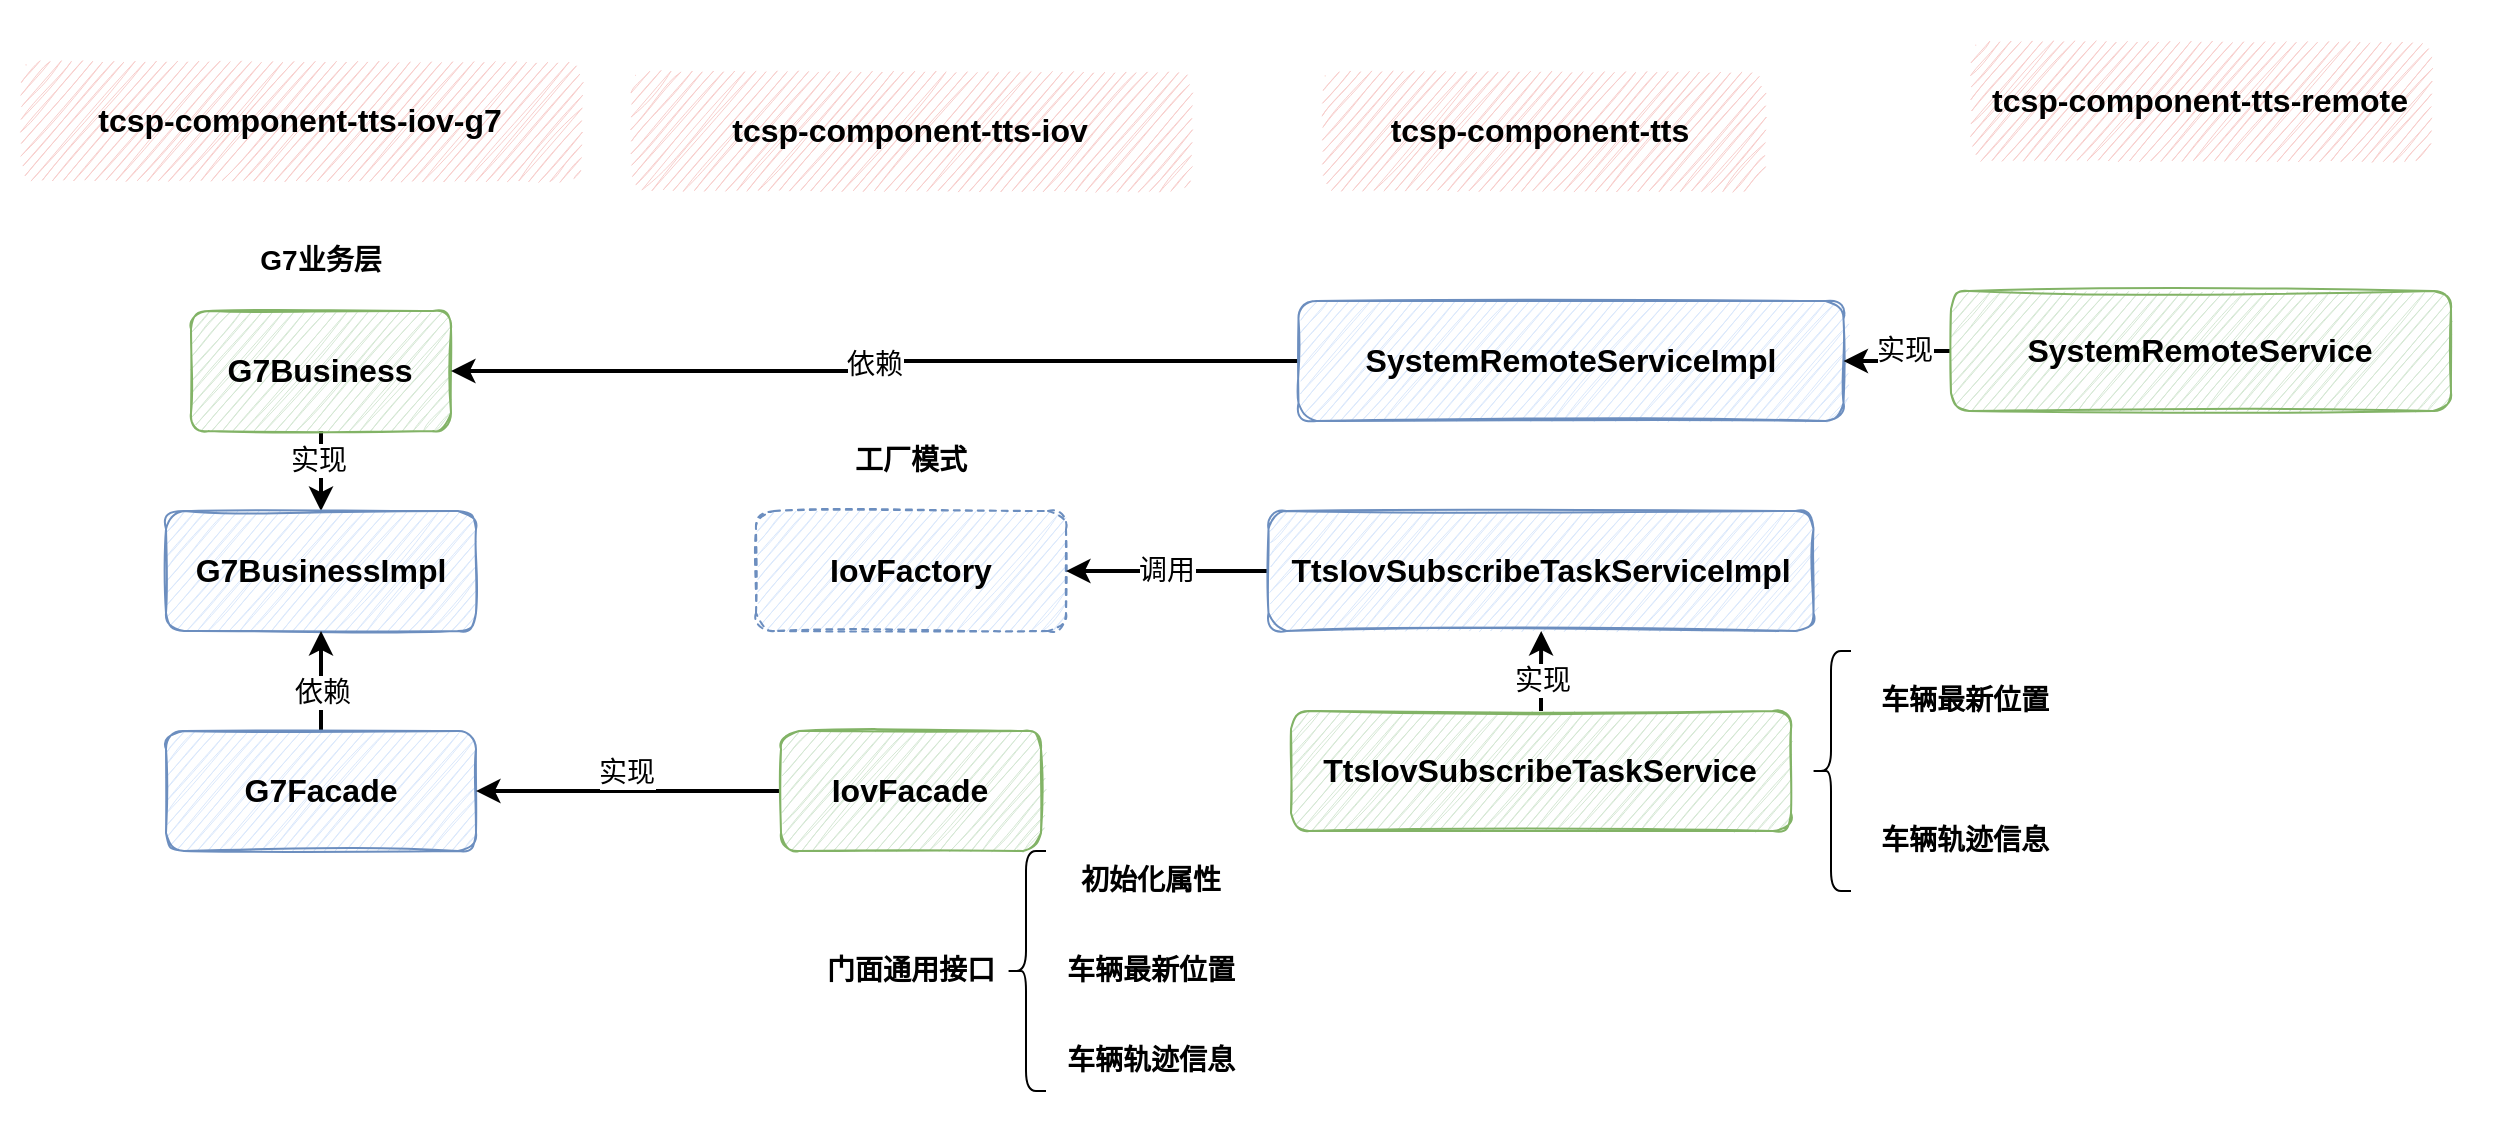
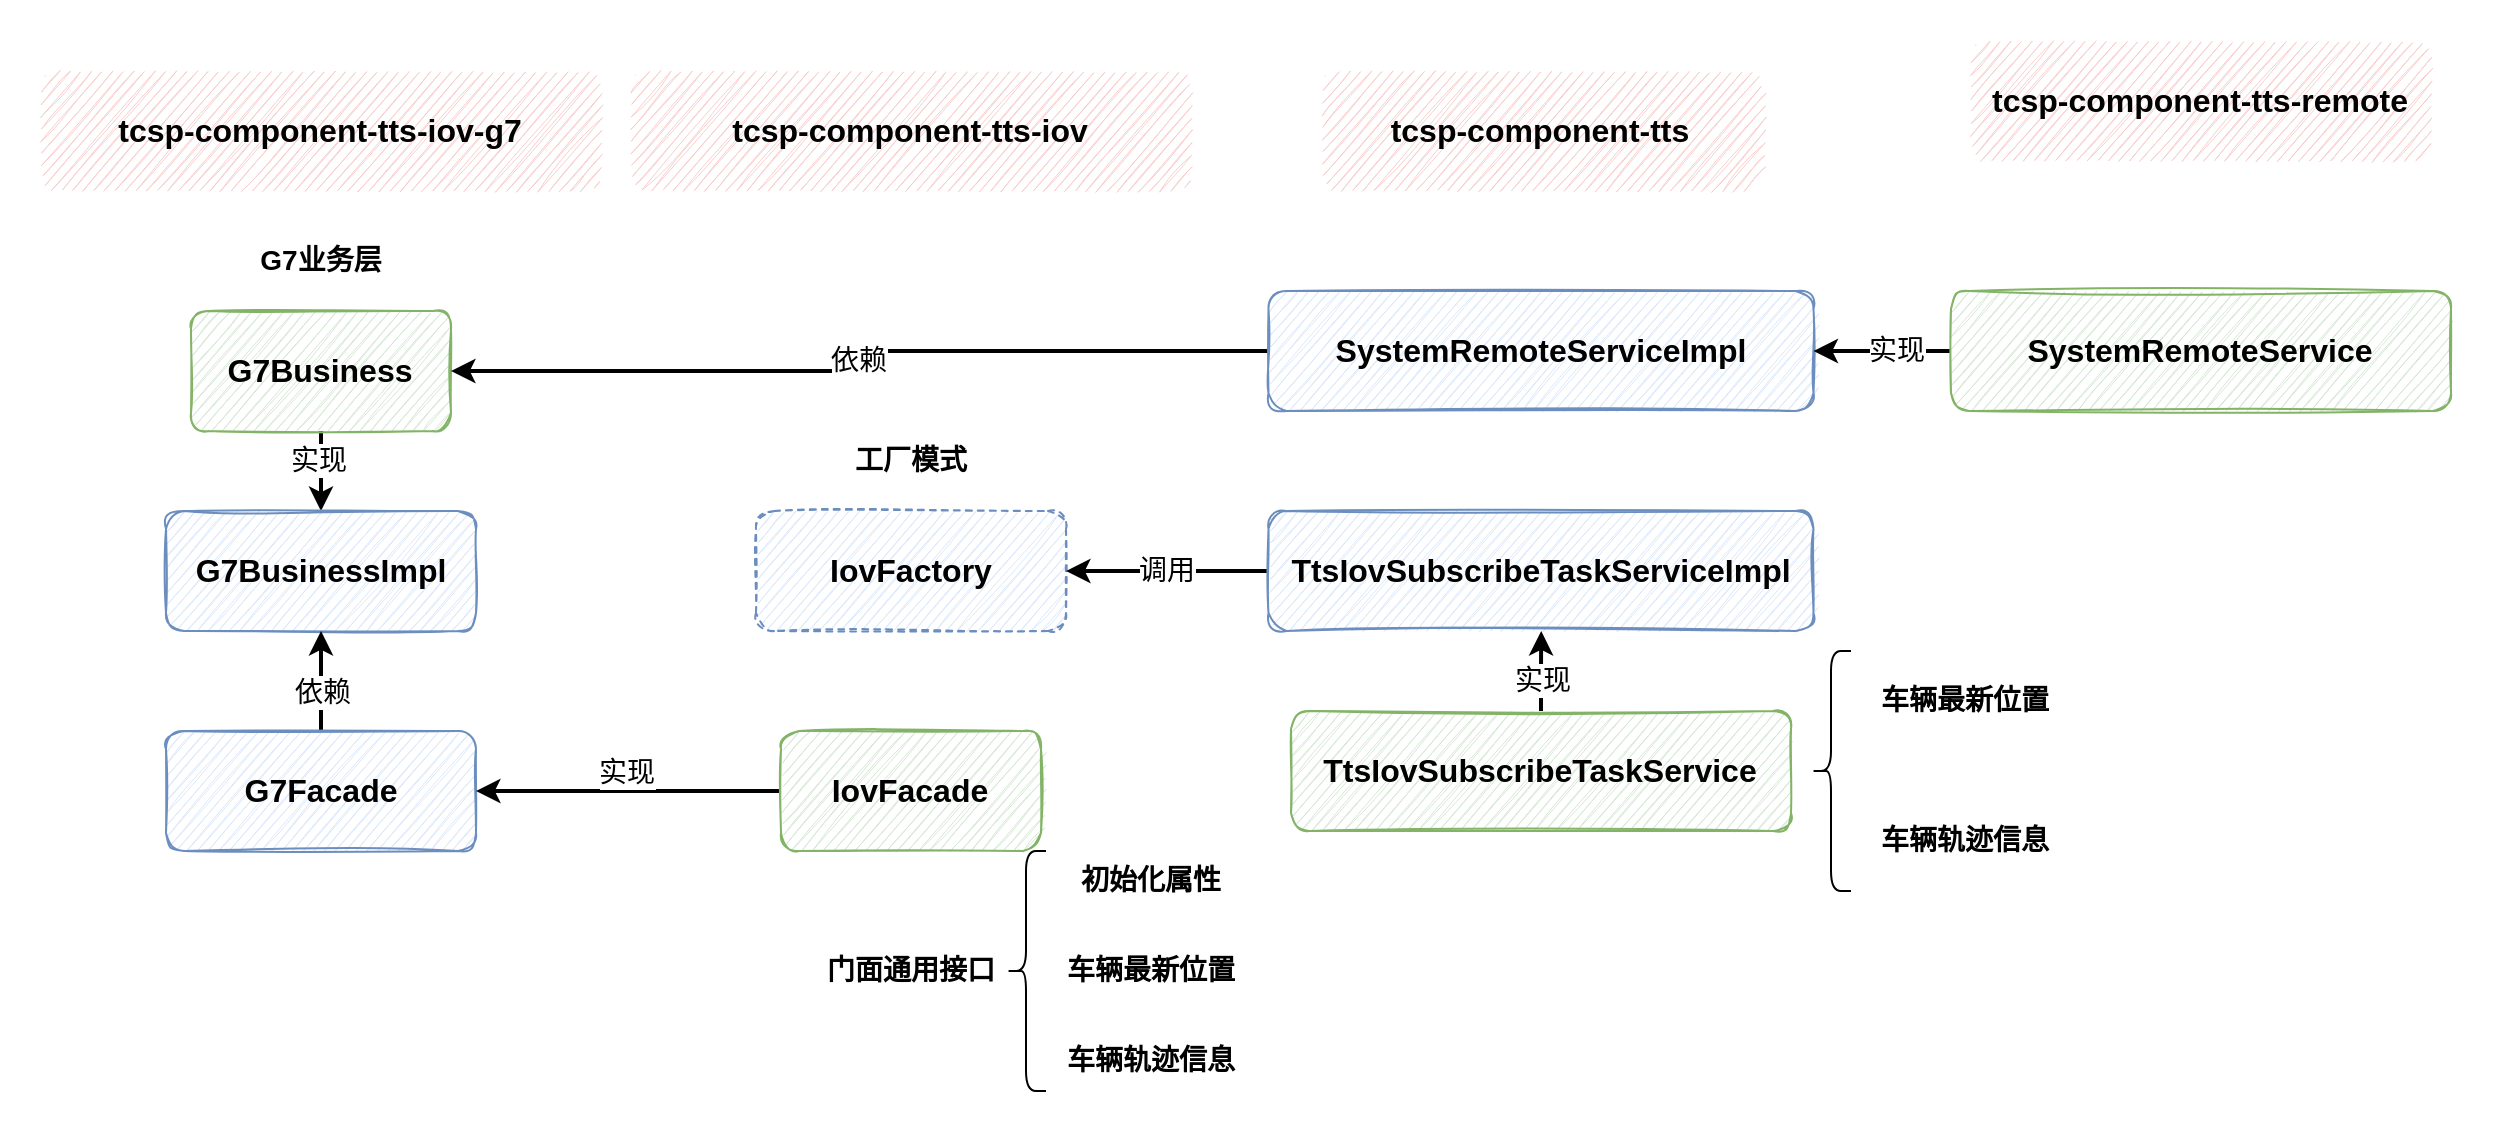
(301, 121) -> (321, 131)
(1571, 361) -> (1541, 351)
